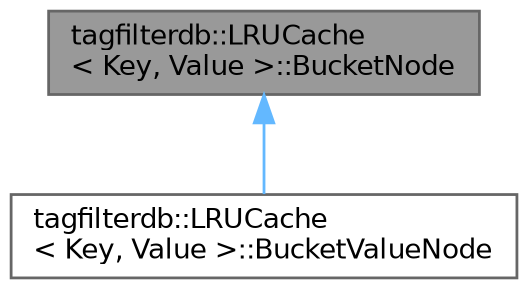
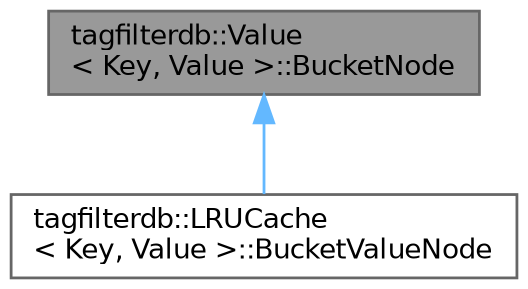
(264, 53) -> (264, 53)
